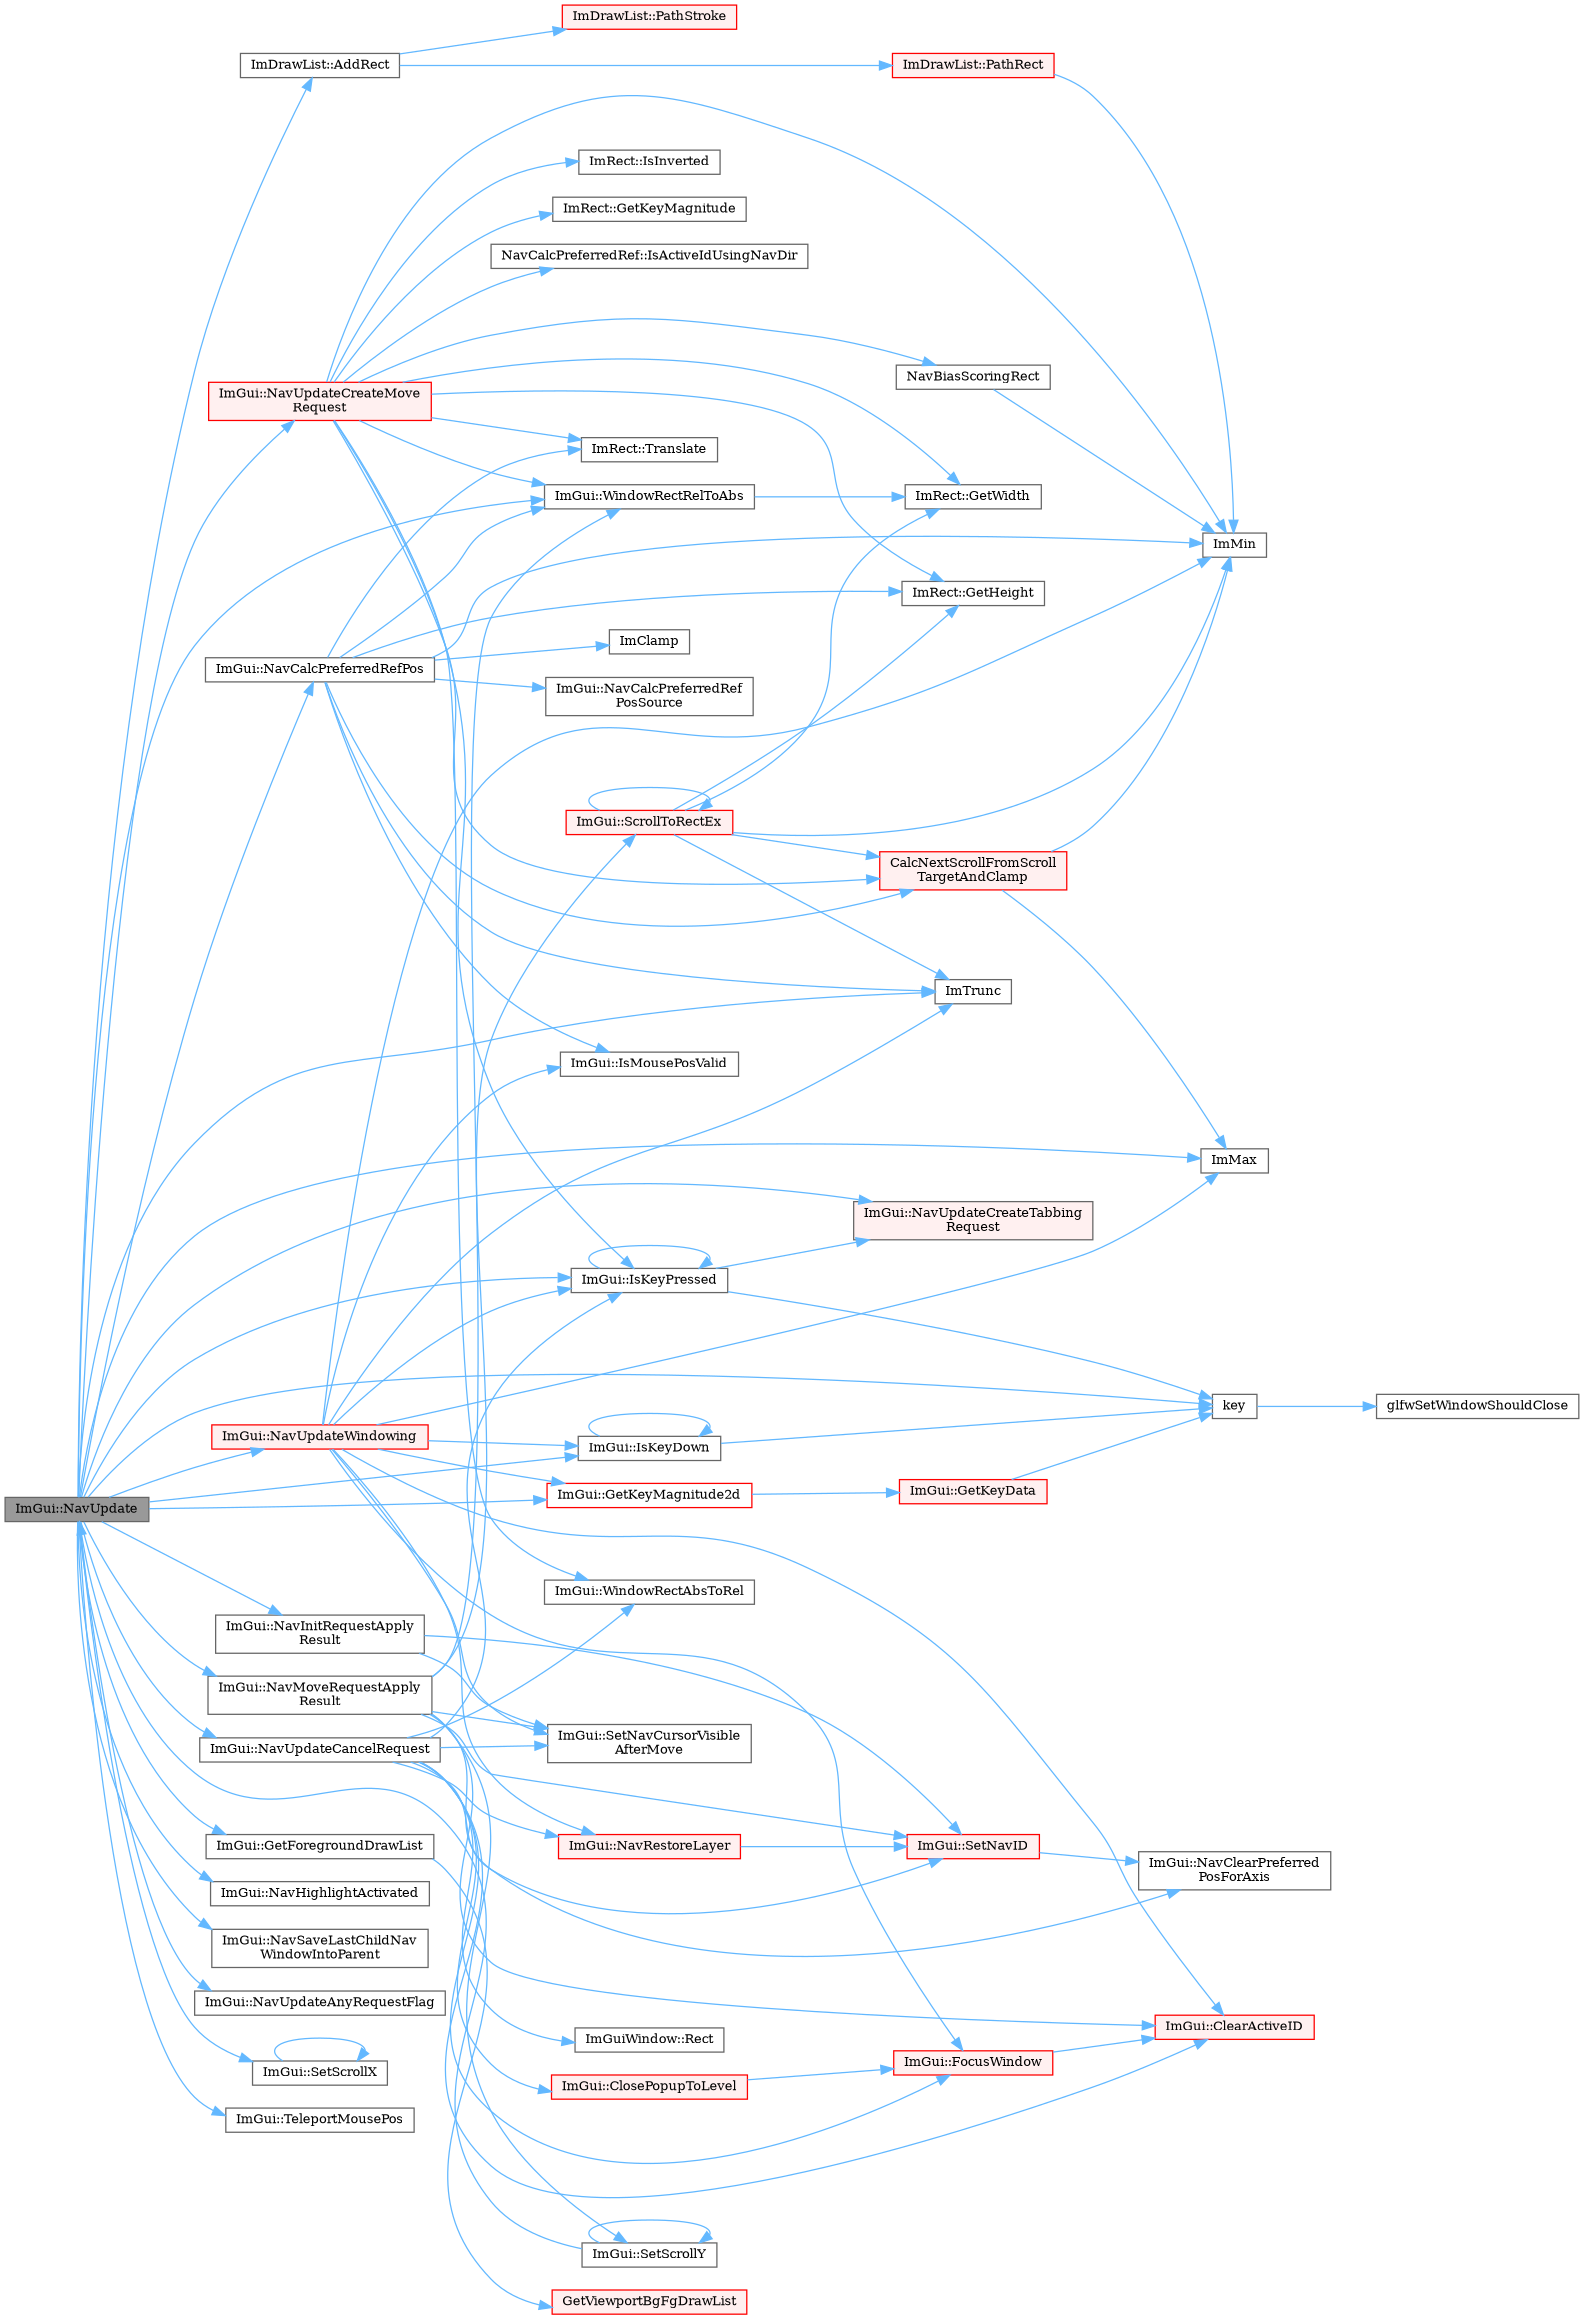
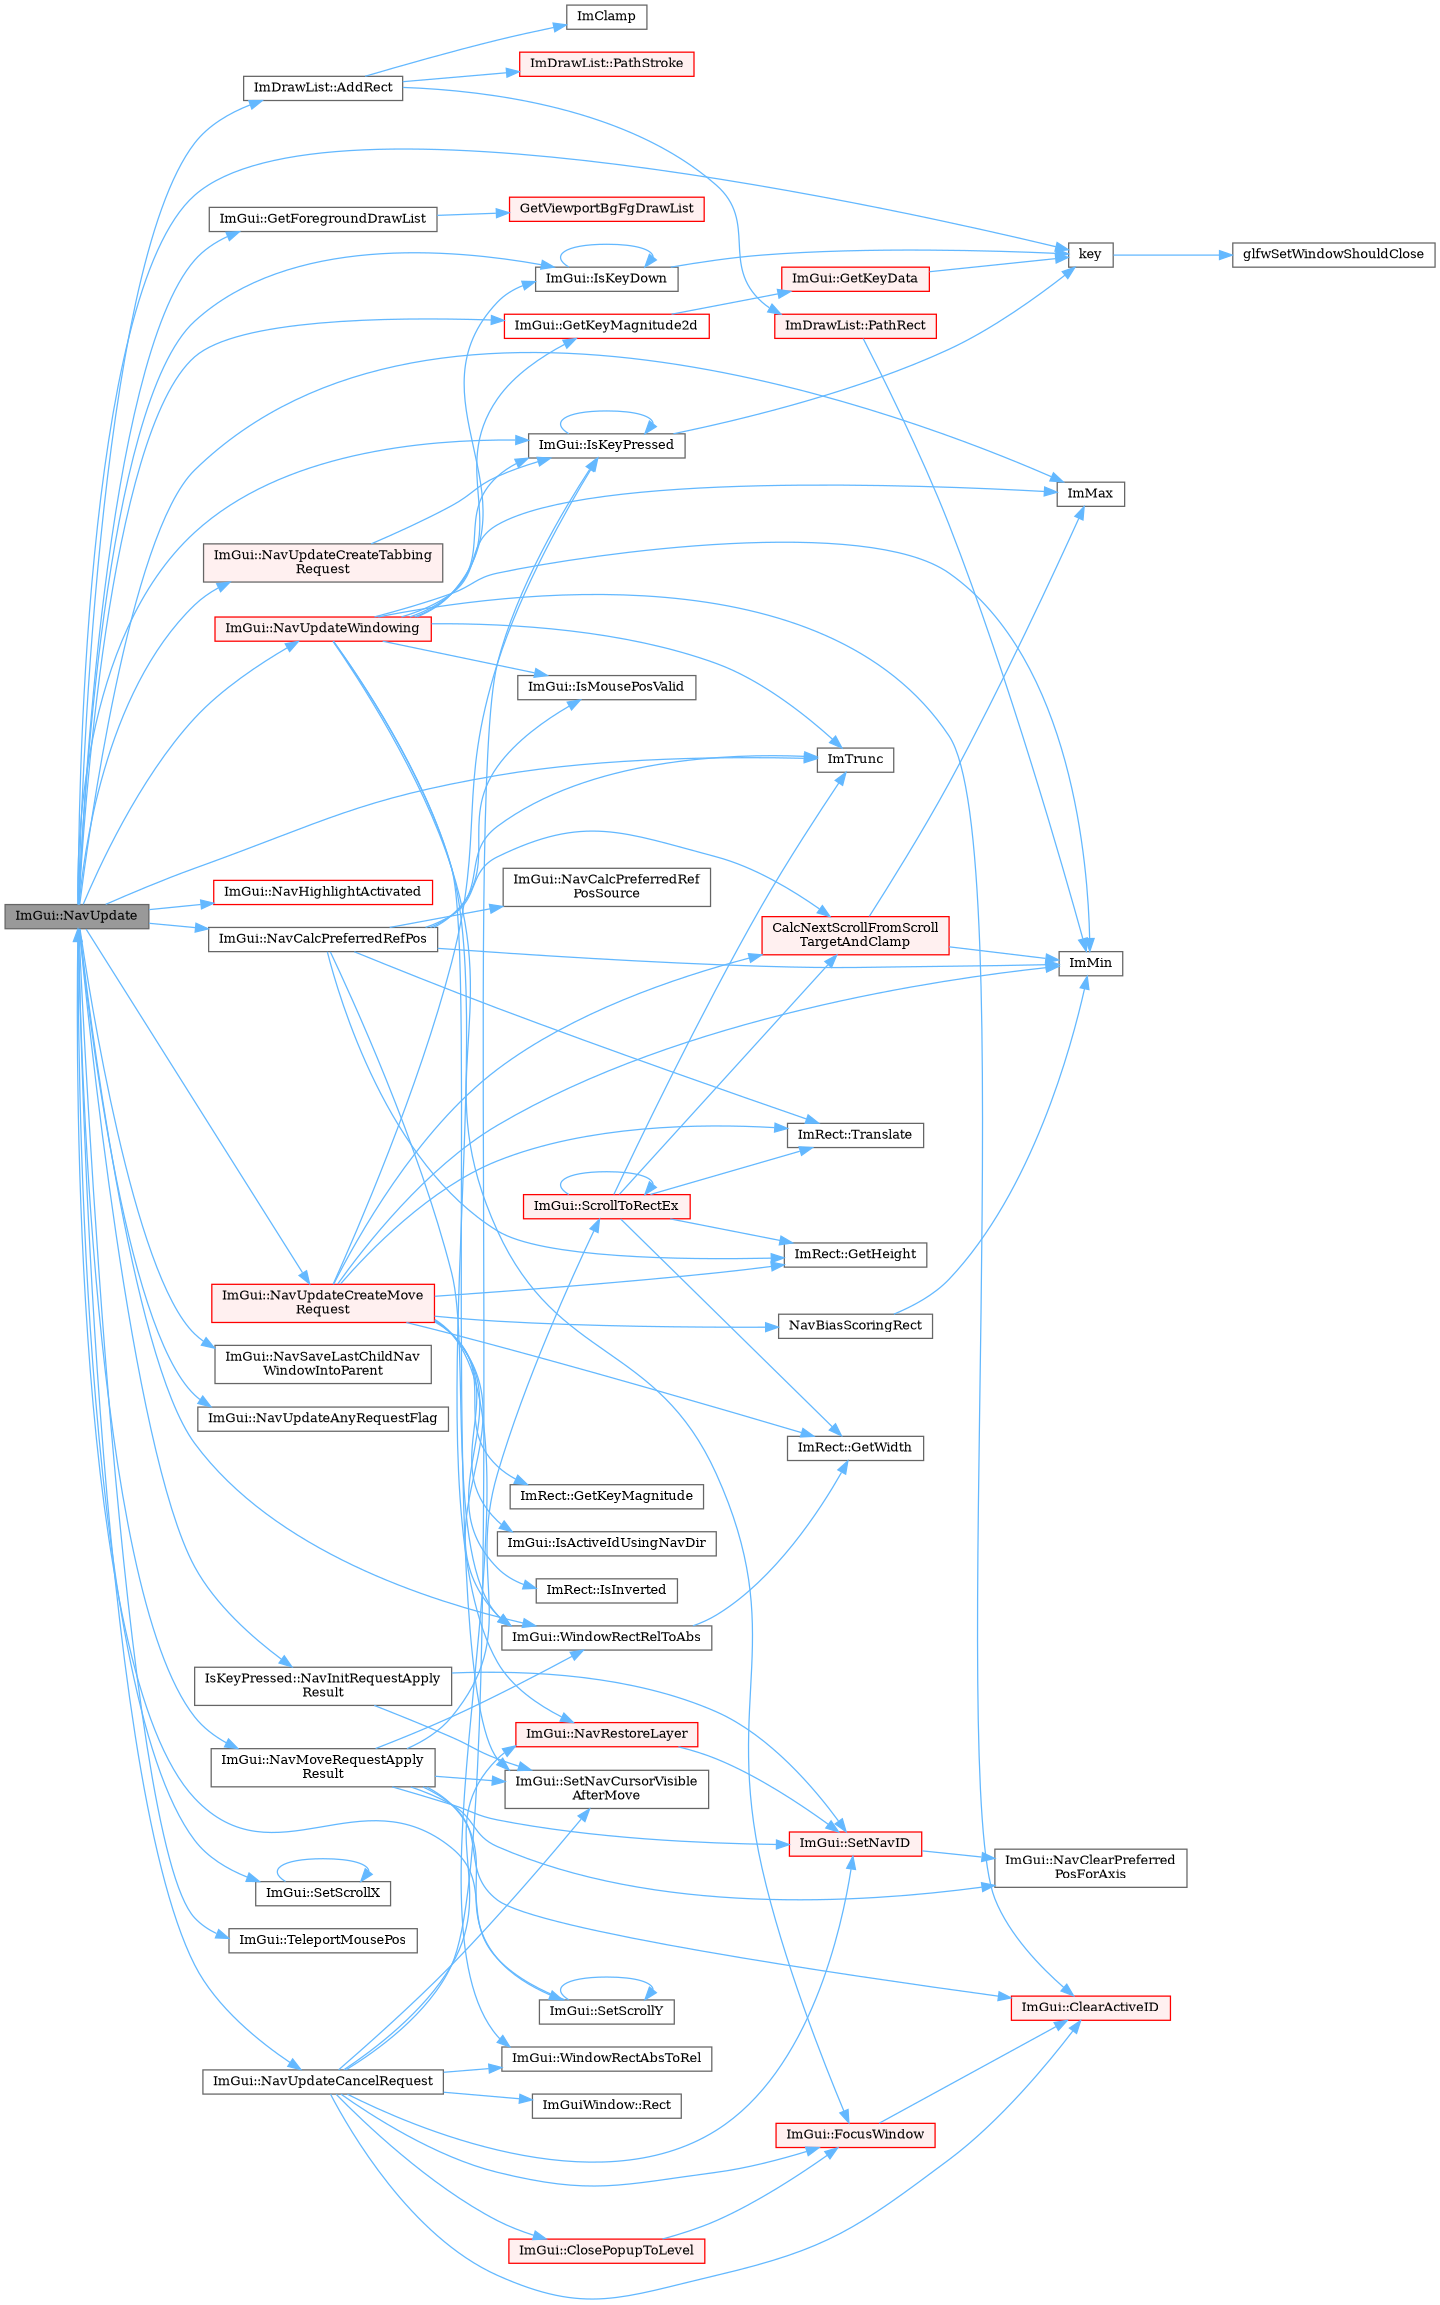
(649, 256) -> (607, 1544)
(516, 653) -> (459, 50)
(1036, 797) -> (725, 1173)
(786, 1255) -> (455, 504)
(320, 1634) -> (323, 1686)
(320, 1894) -> (323, 892)
